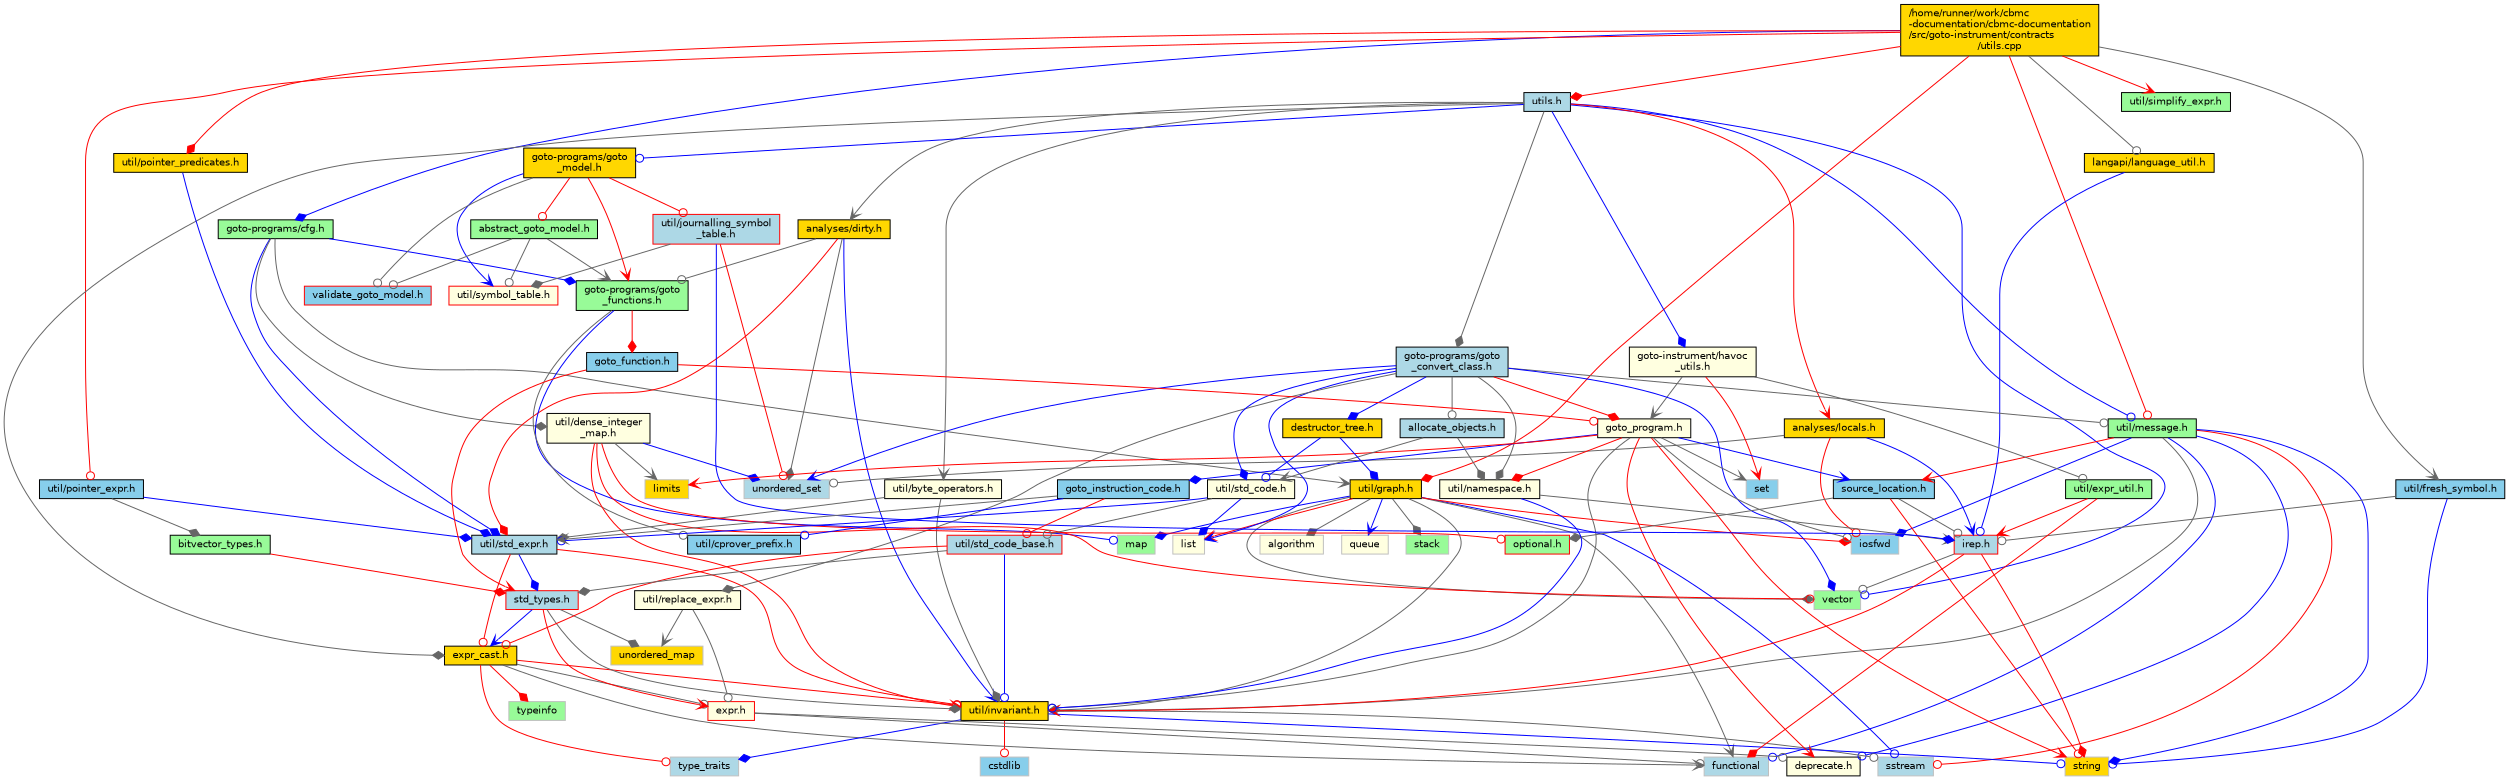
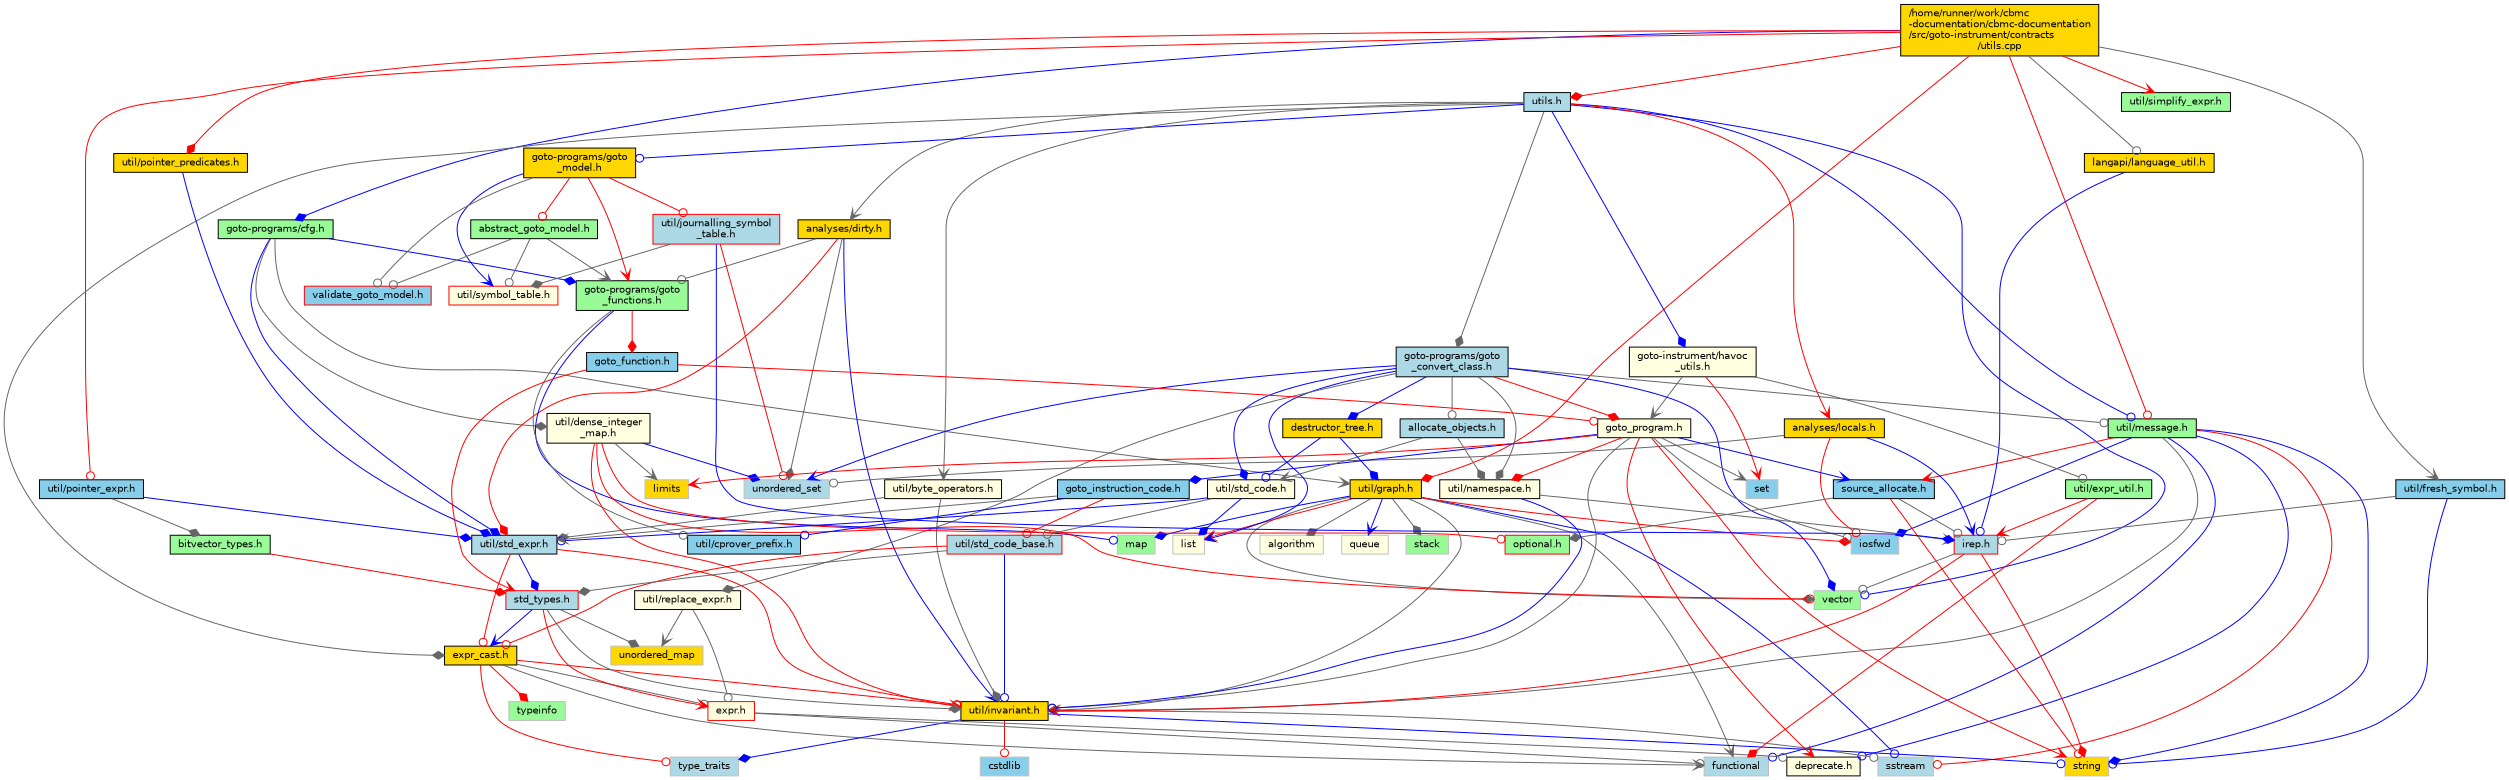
(1884, 489) -> (1884, 489)
